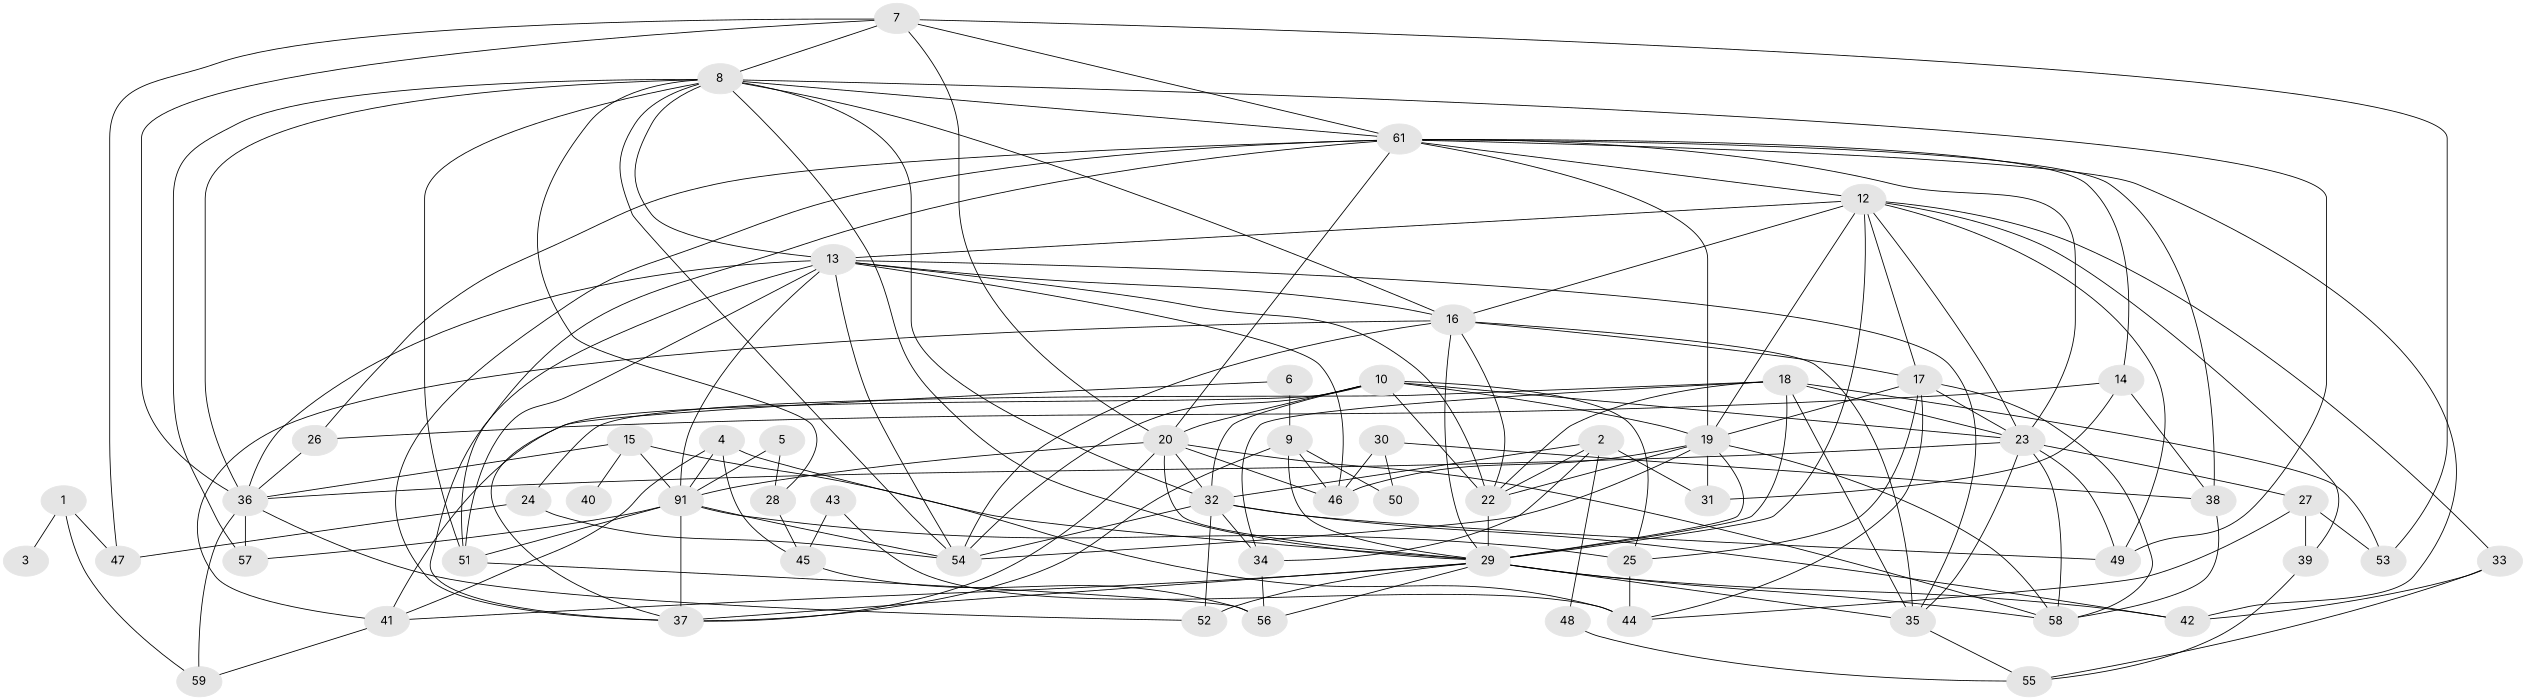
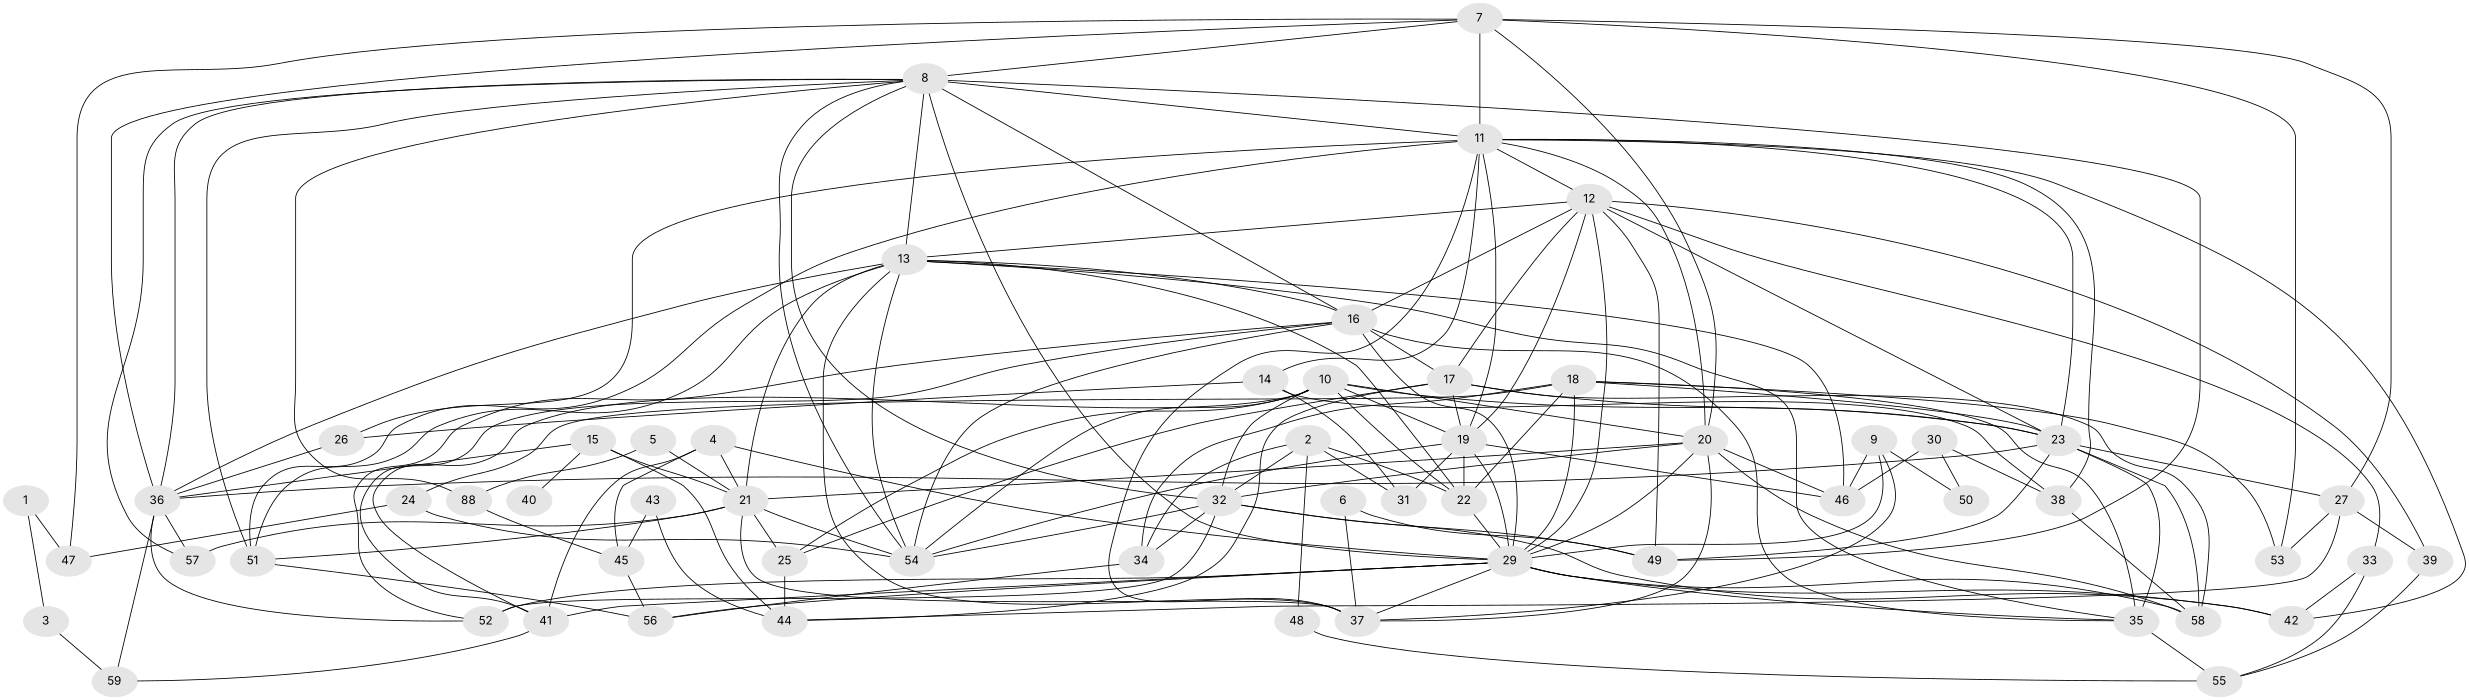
none -> (2145, 42)
(1399, 139) -> (1480, 139)
(1497, 403) -> (735, 392)
(1290, 410) -> (1497, 535)
(681, 501) -> (745, 501)
(773, 501) -> (469, 501)
(1911, 504) -> none
(109, 604) -> (81, 652)
